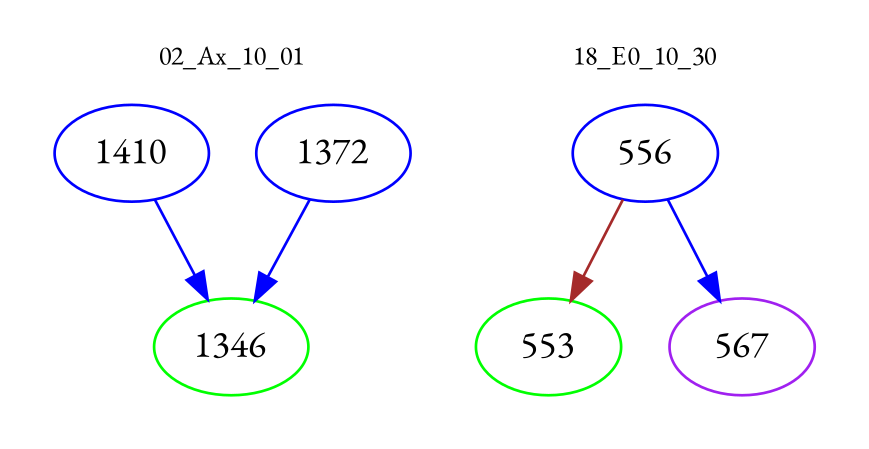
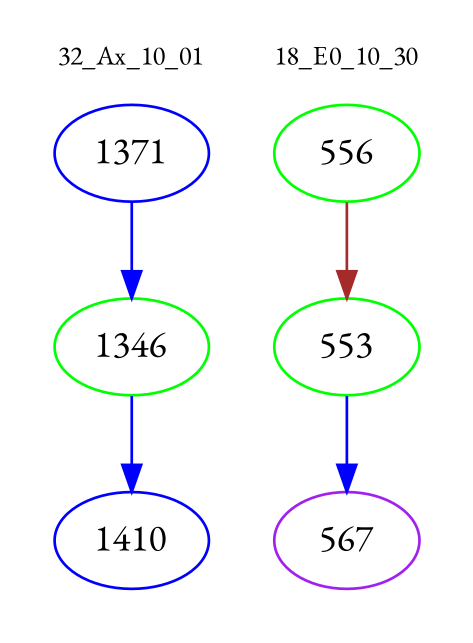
(233, 58) -> (132, 58)
(333, 153) -> (132, 153)
(645, 153) -> (347, 153)
(175, 237) -> (132, 430)
(688, 238) -> (347, 430)
